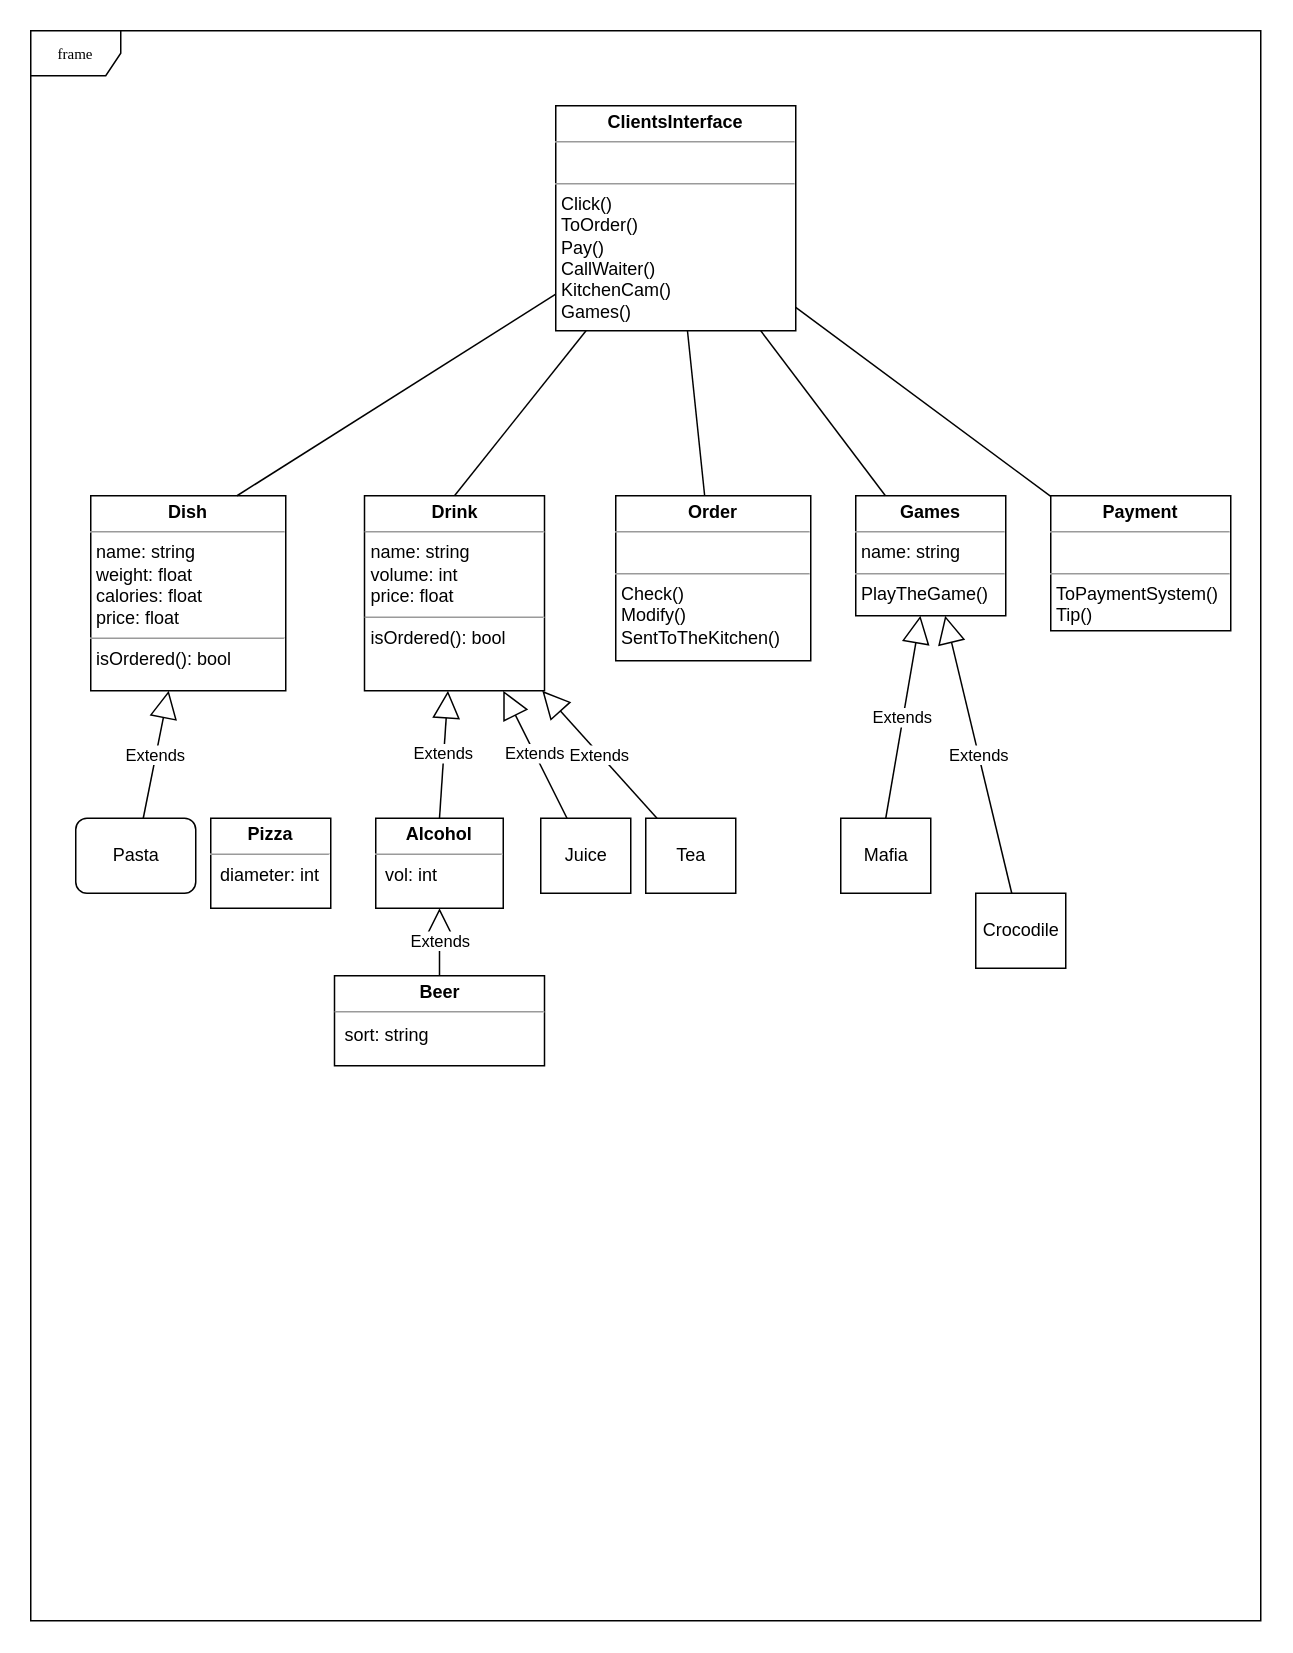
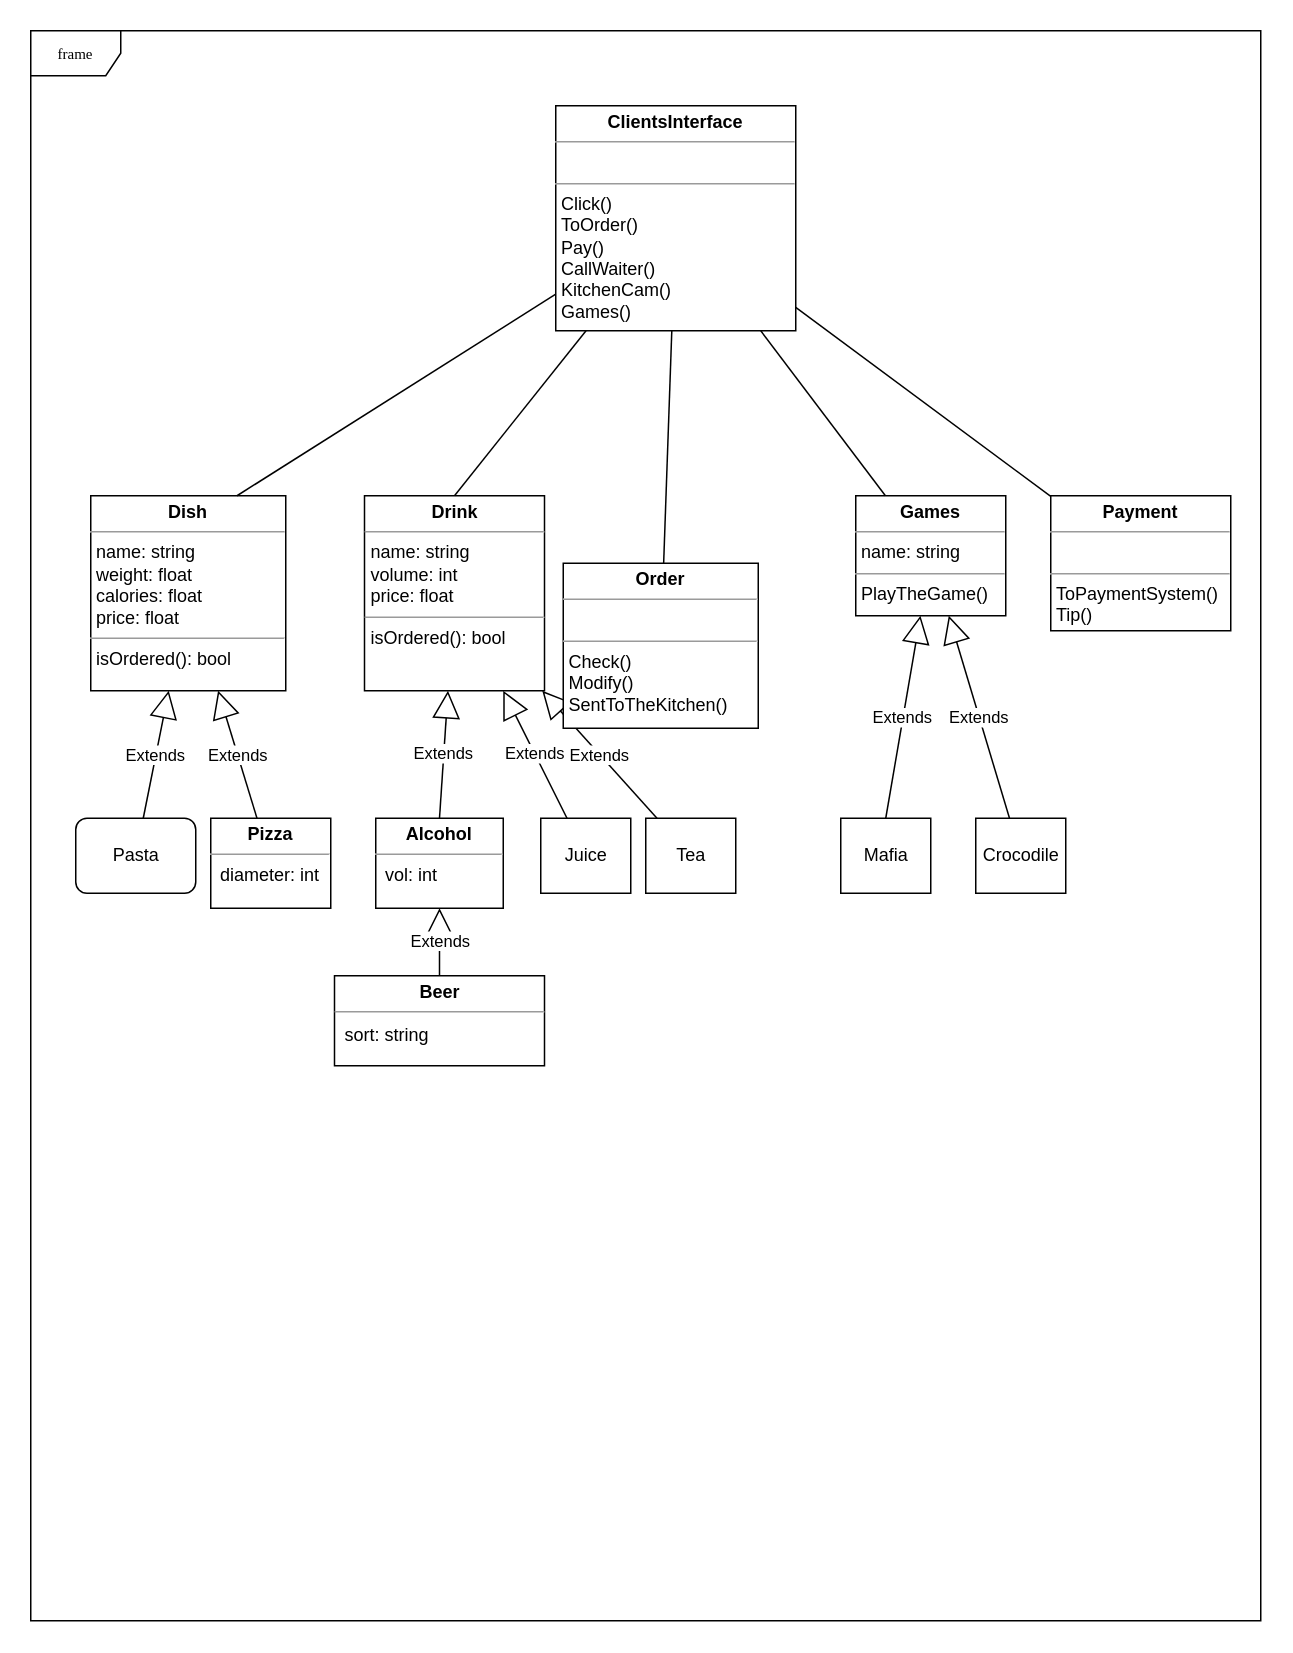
(713, 578) -> (661, 646)
none -> (241, 767)
(1021, 931) -> (1021, 856)
